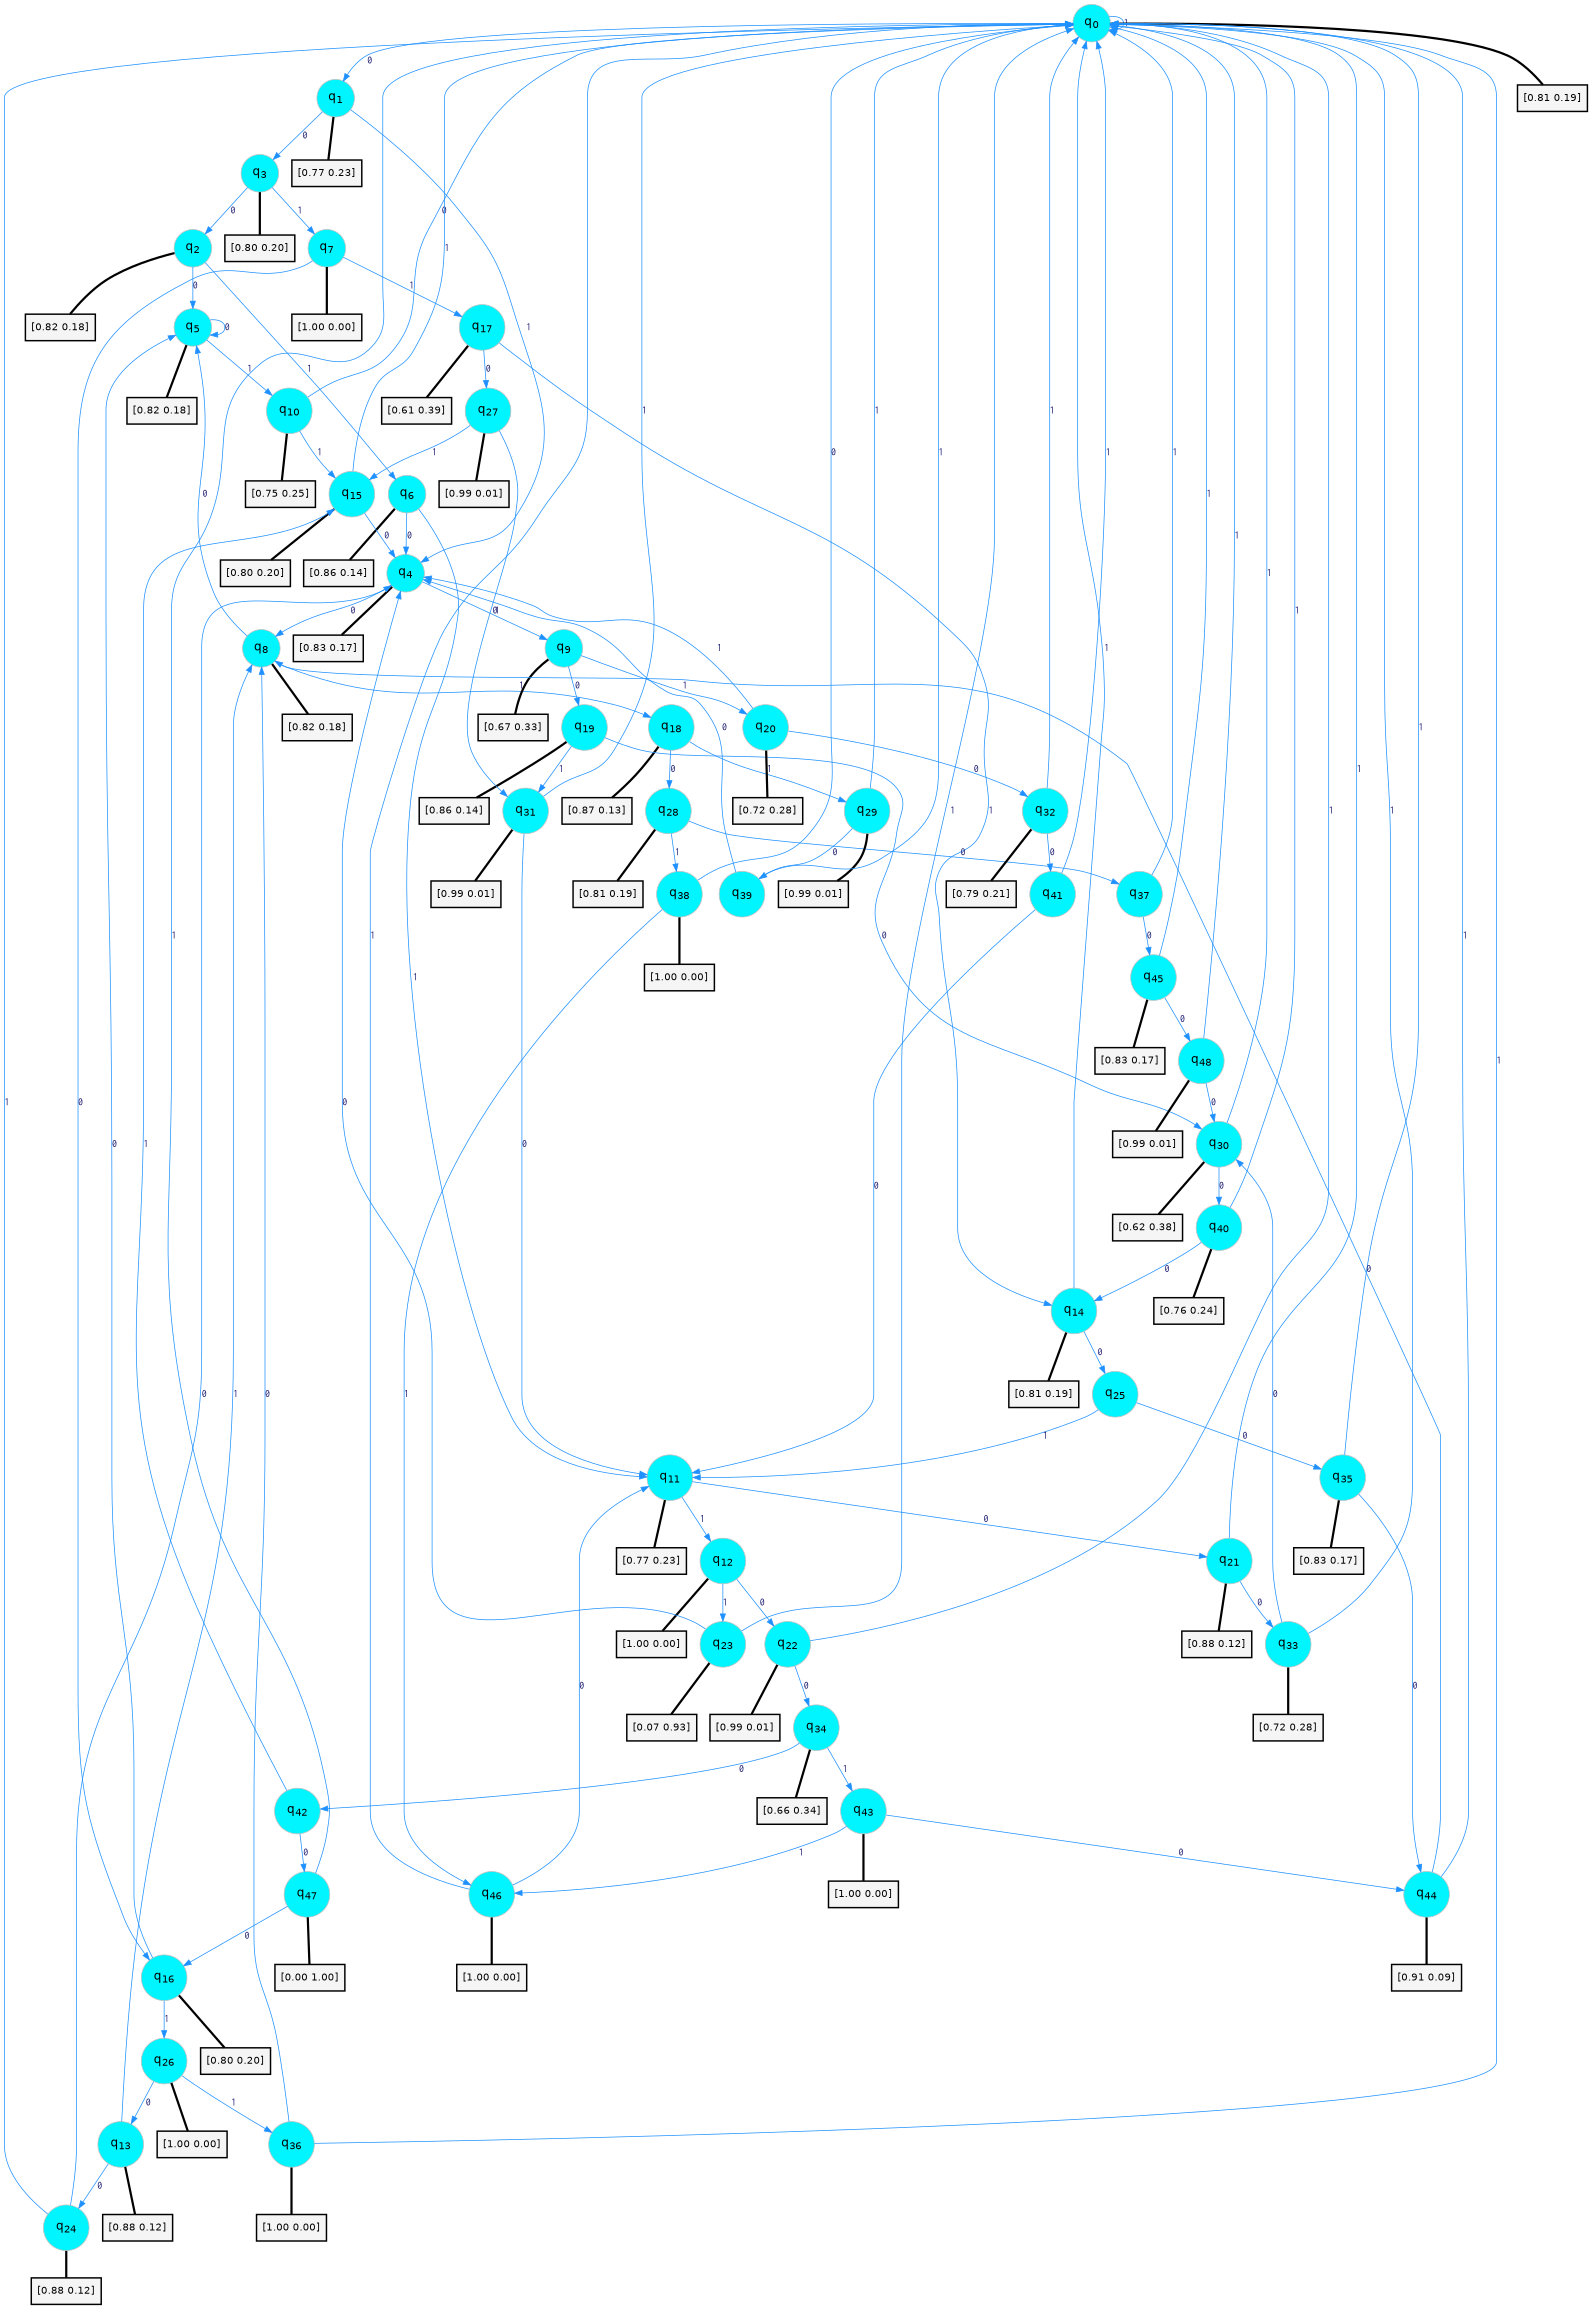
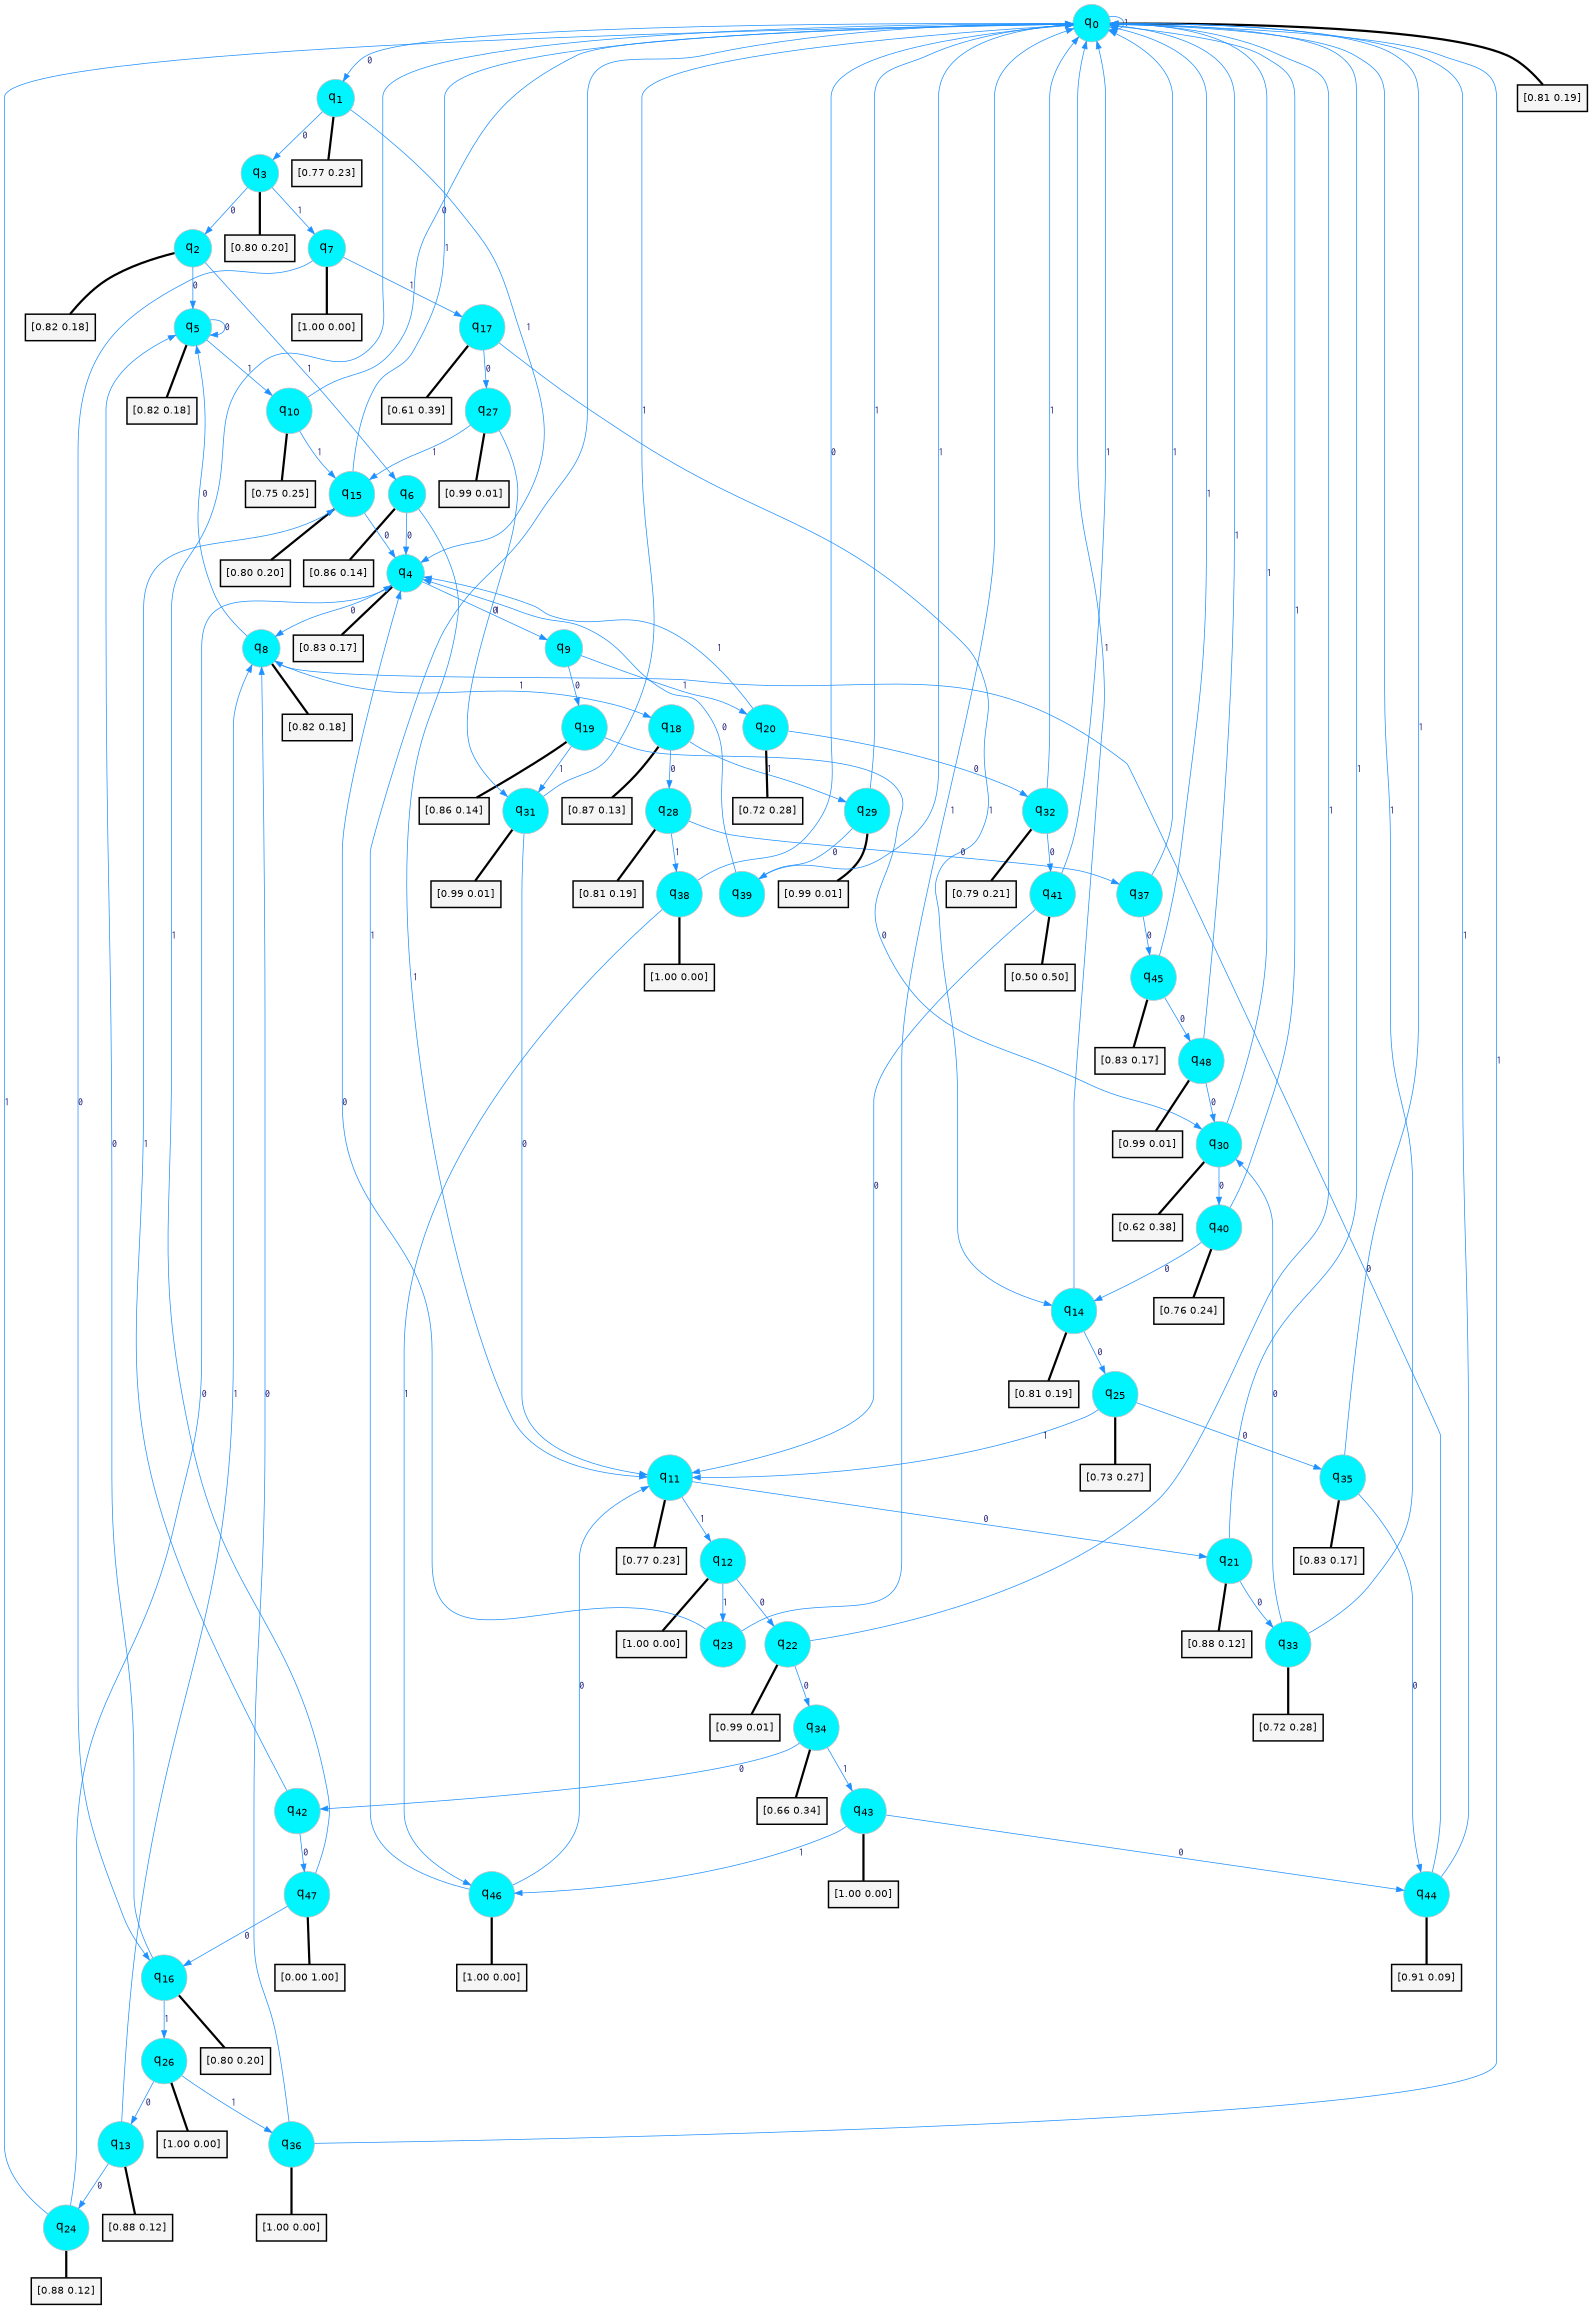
(513, 727) -> none
none -> (1040, 978)
none -> (1115, 1478)
(662, 1728) -> none
